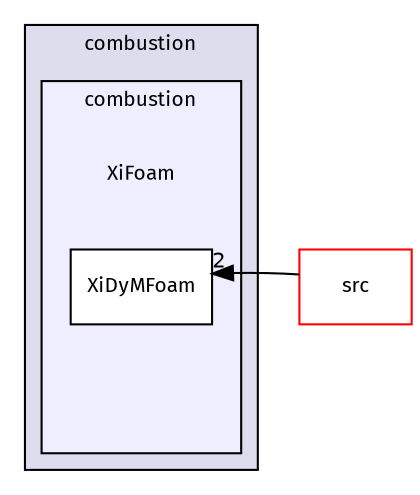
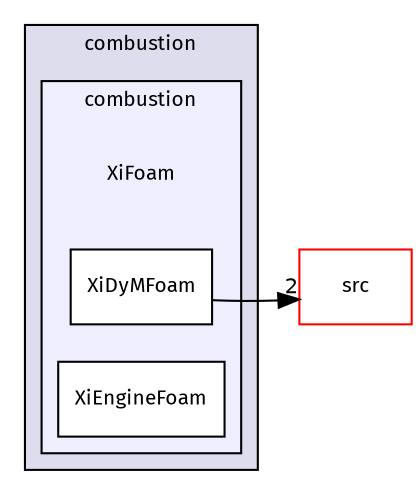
(271, 273) -> (245, 301)
none -> (141, 399)
